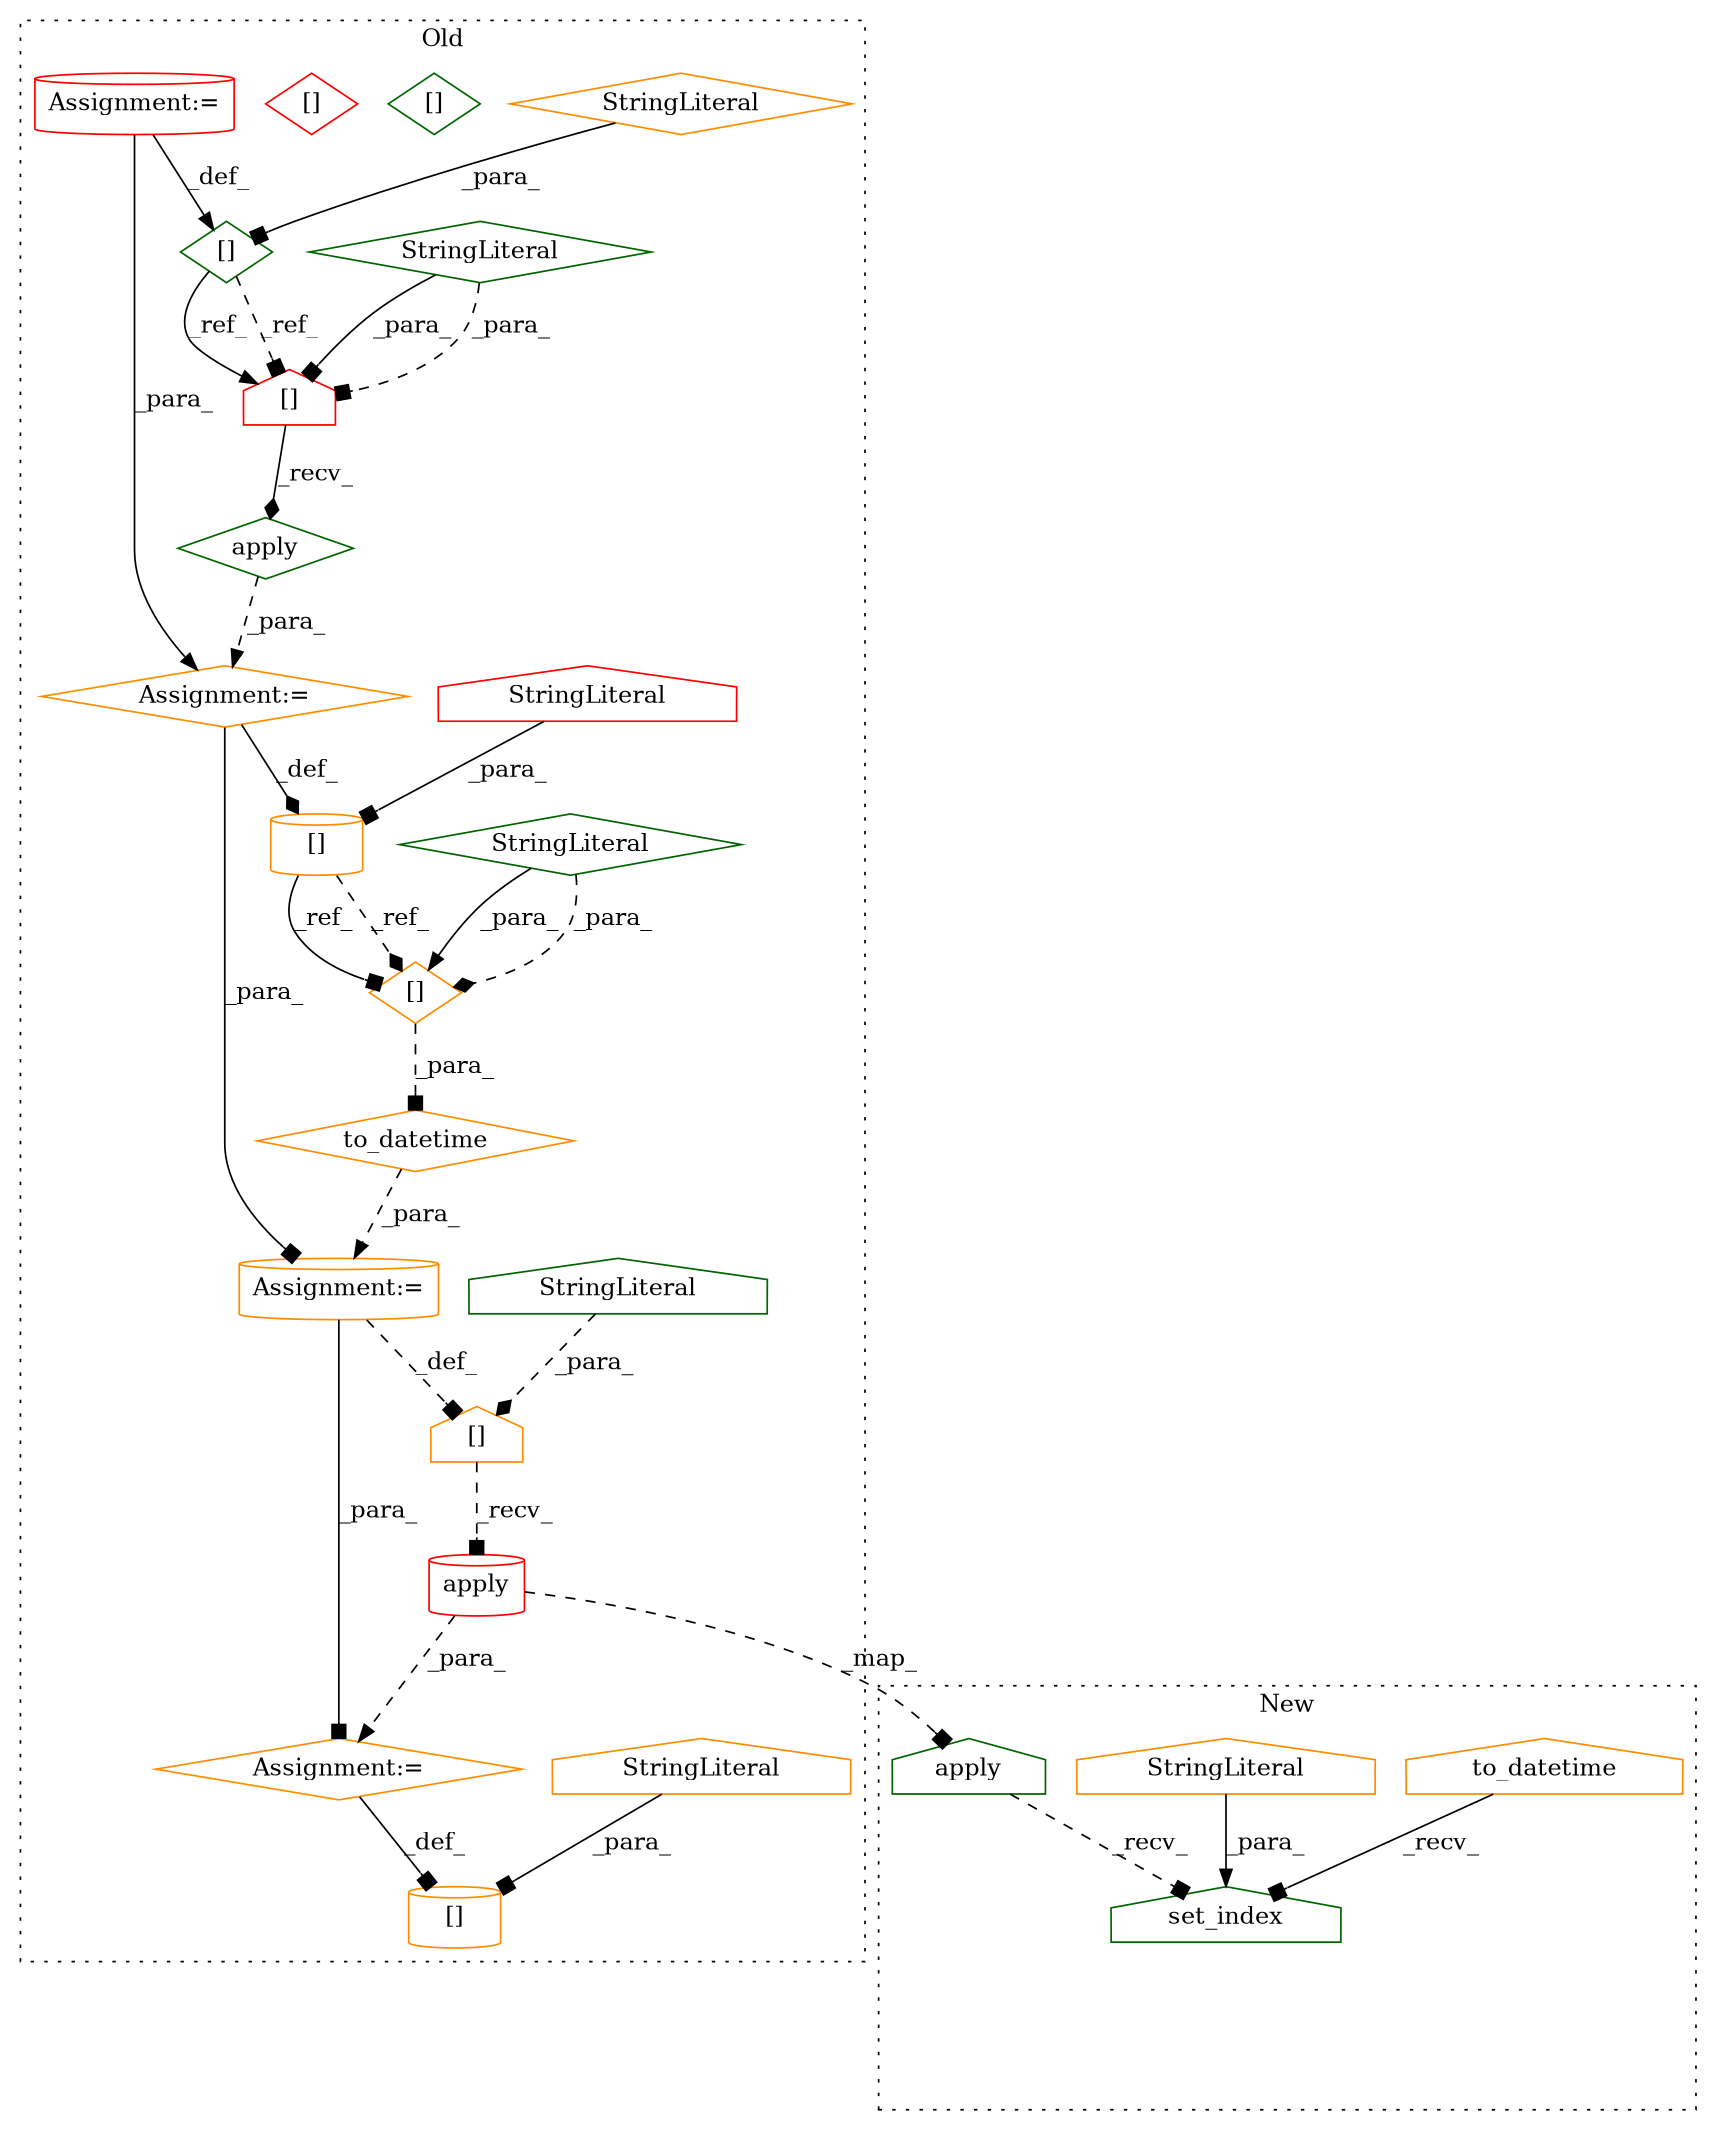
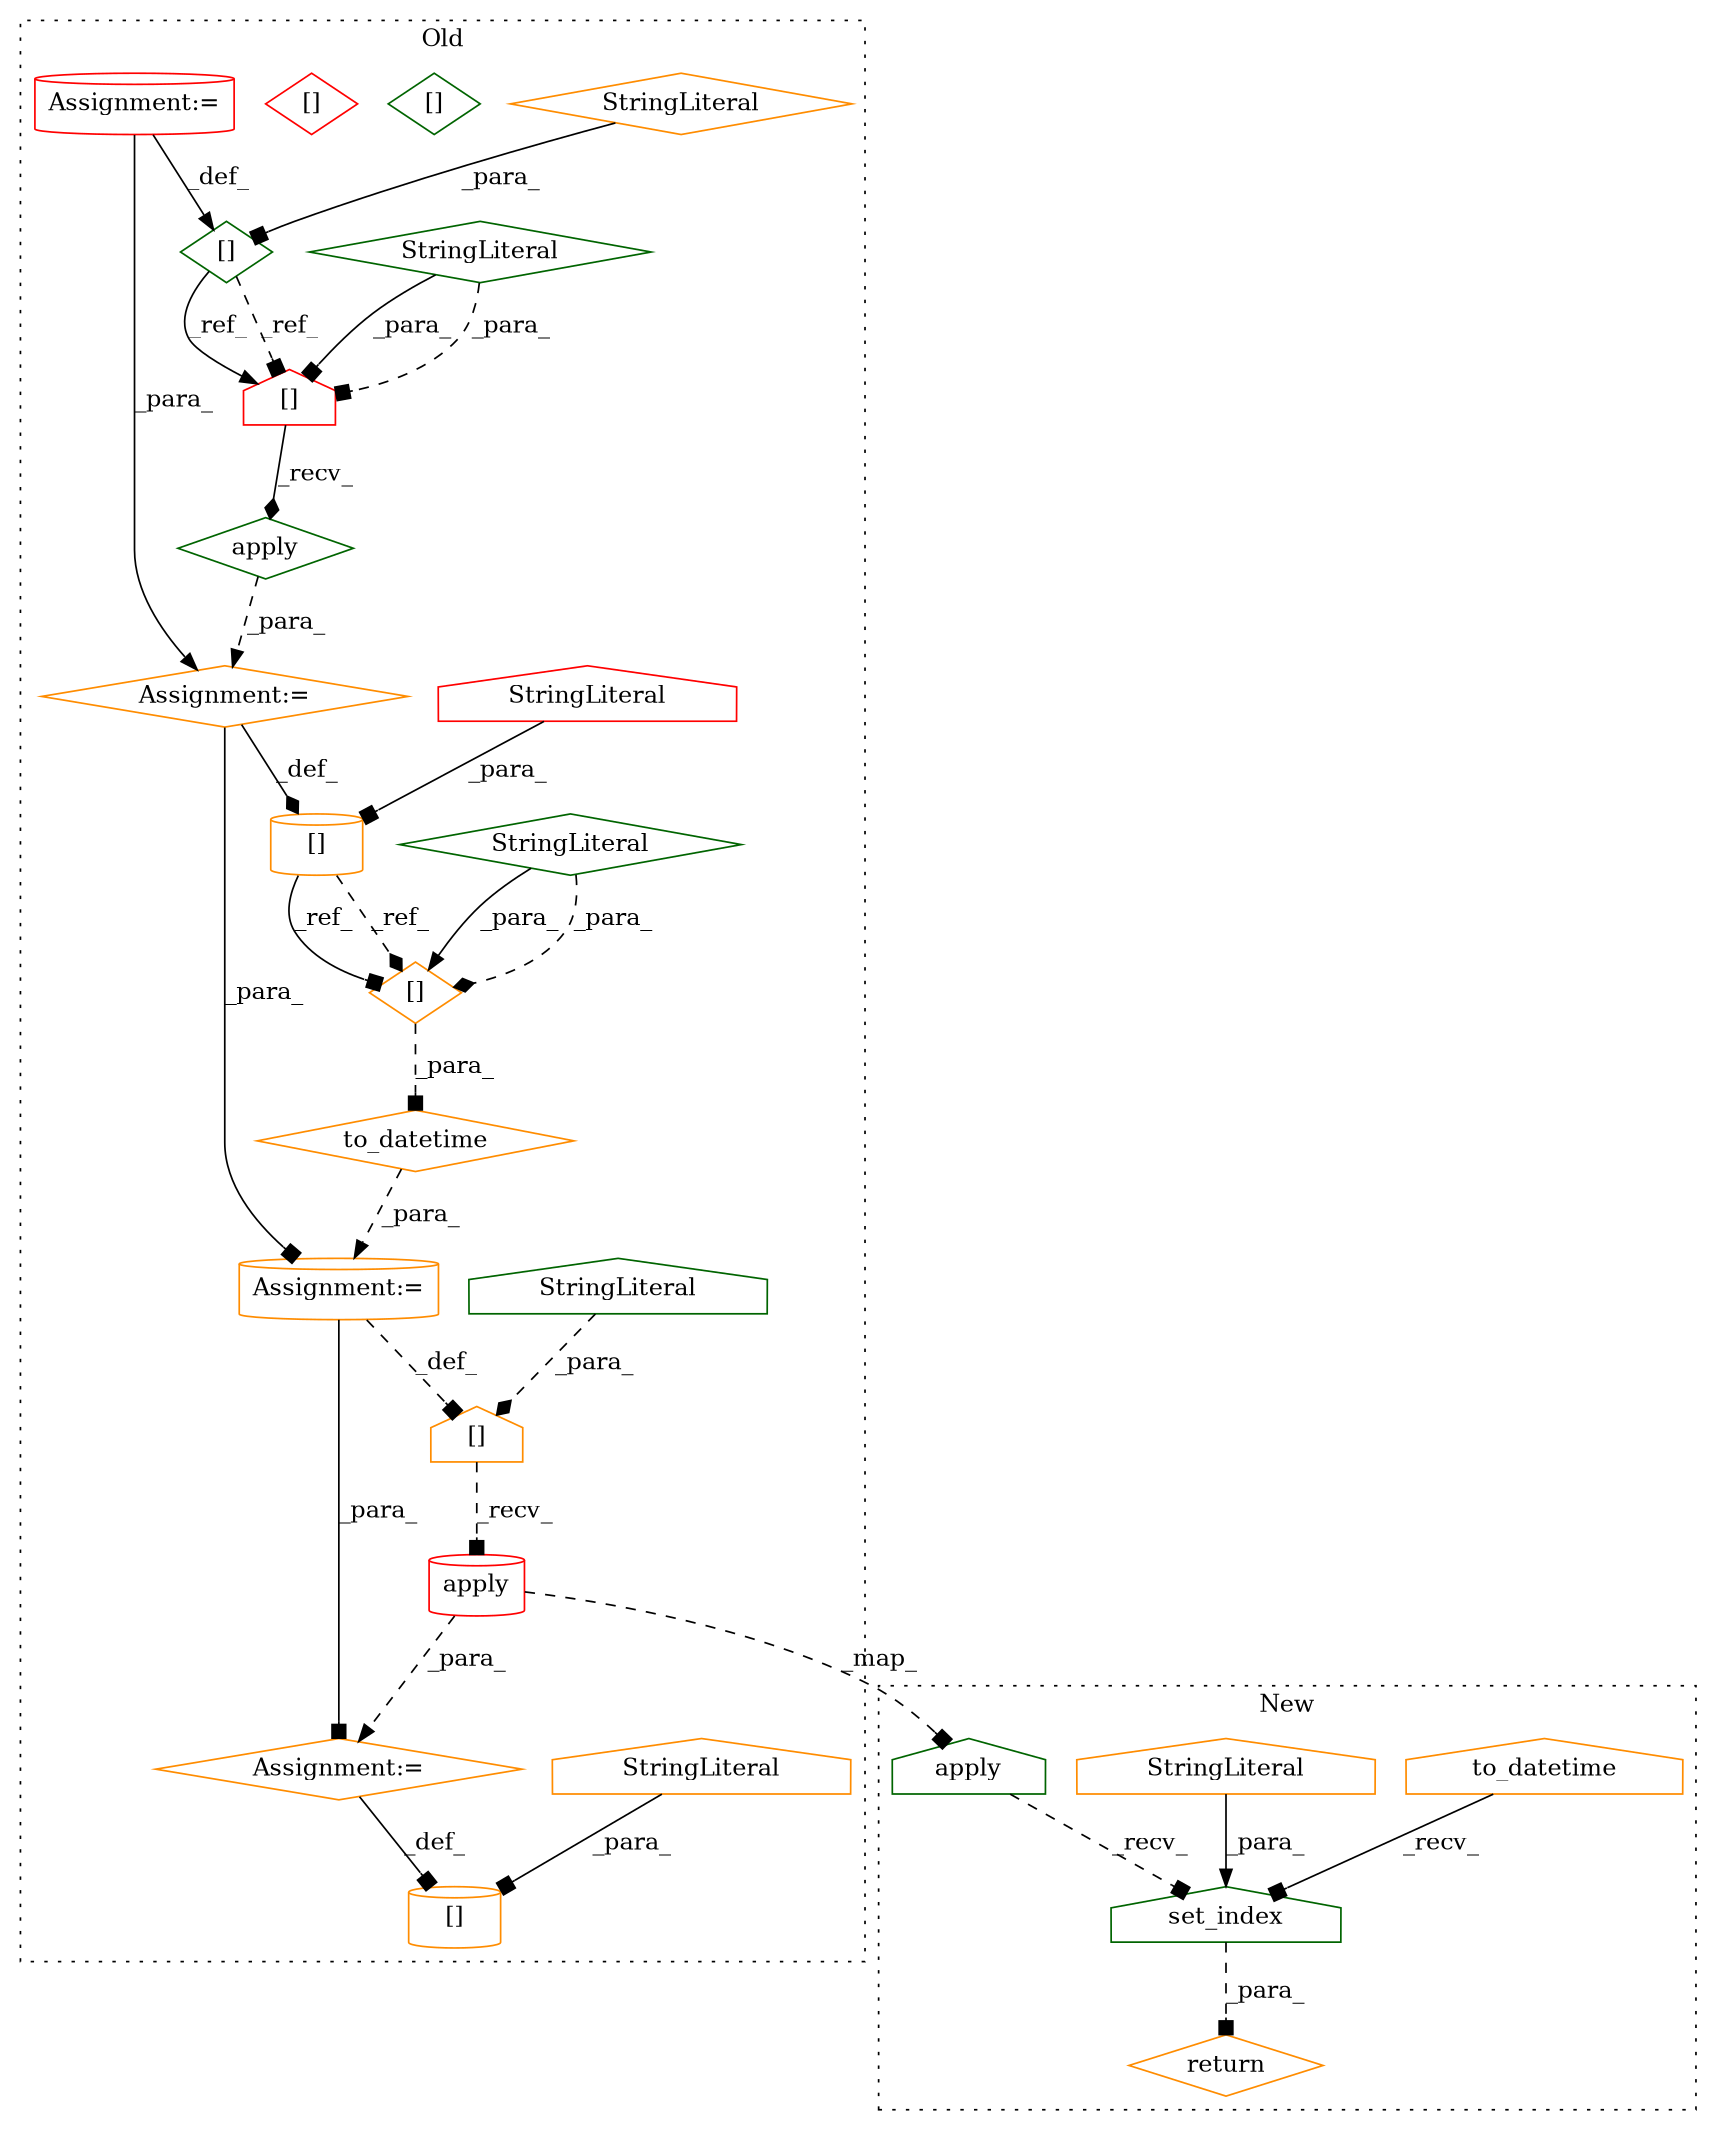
none -> (1226, 2065)
